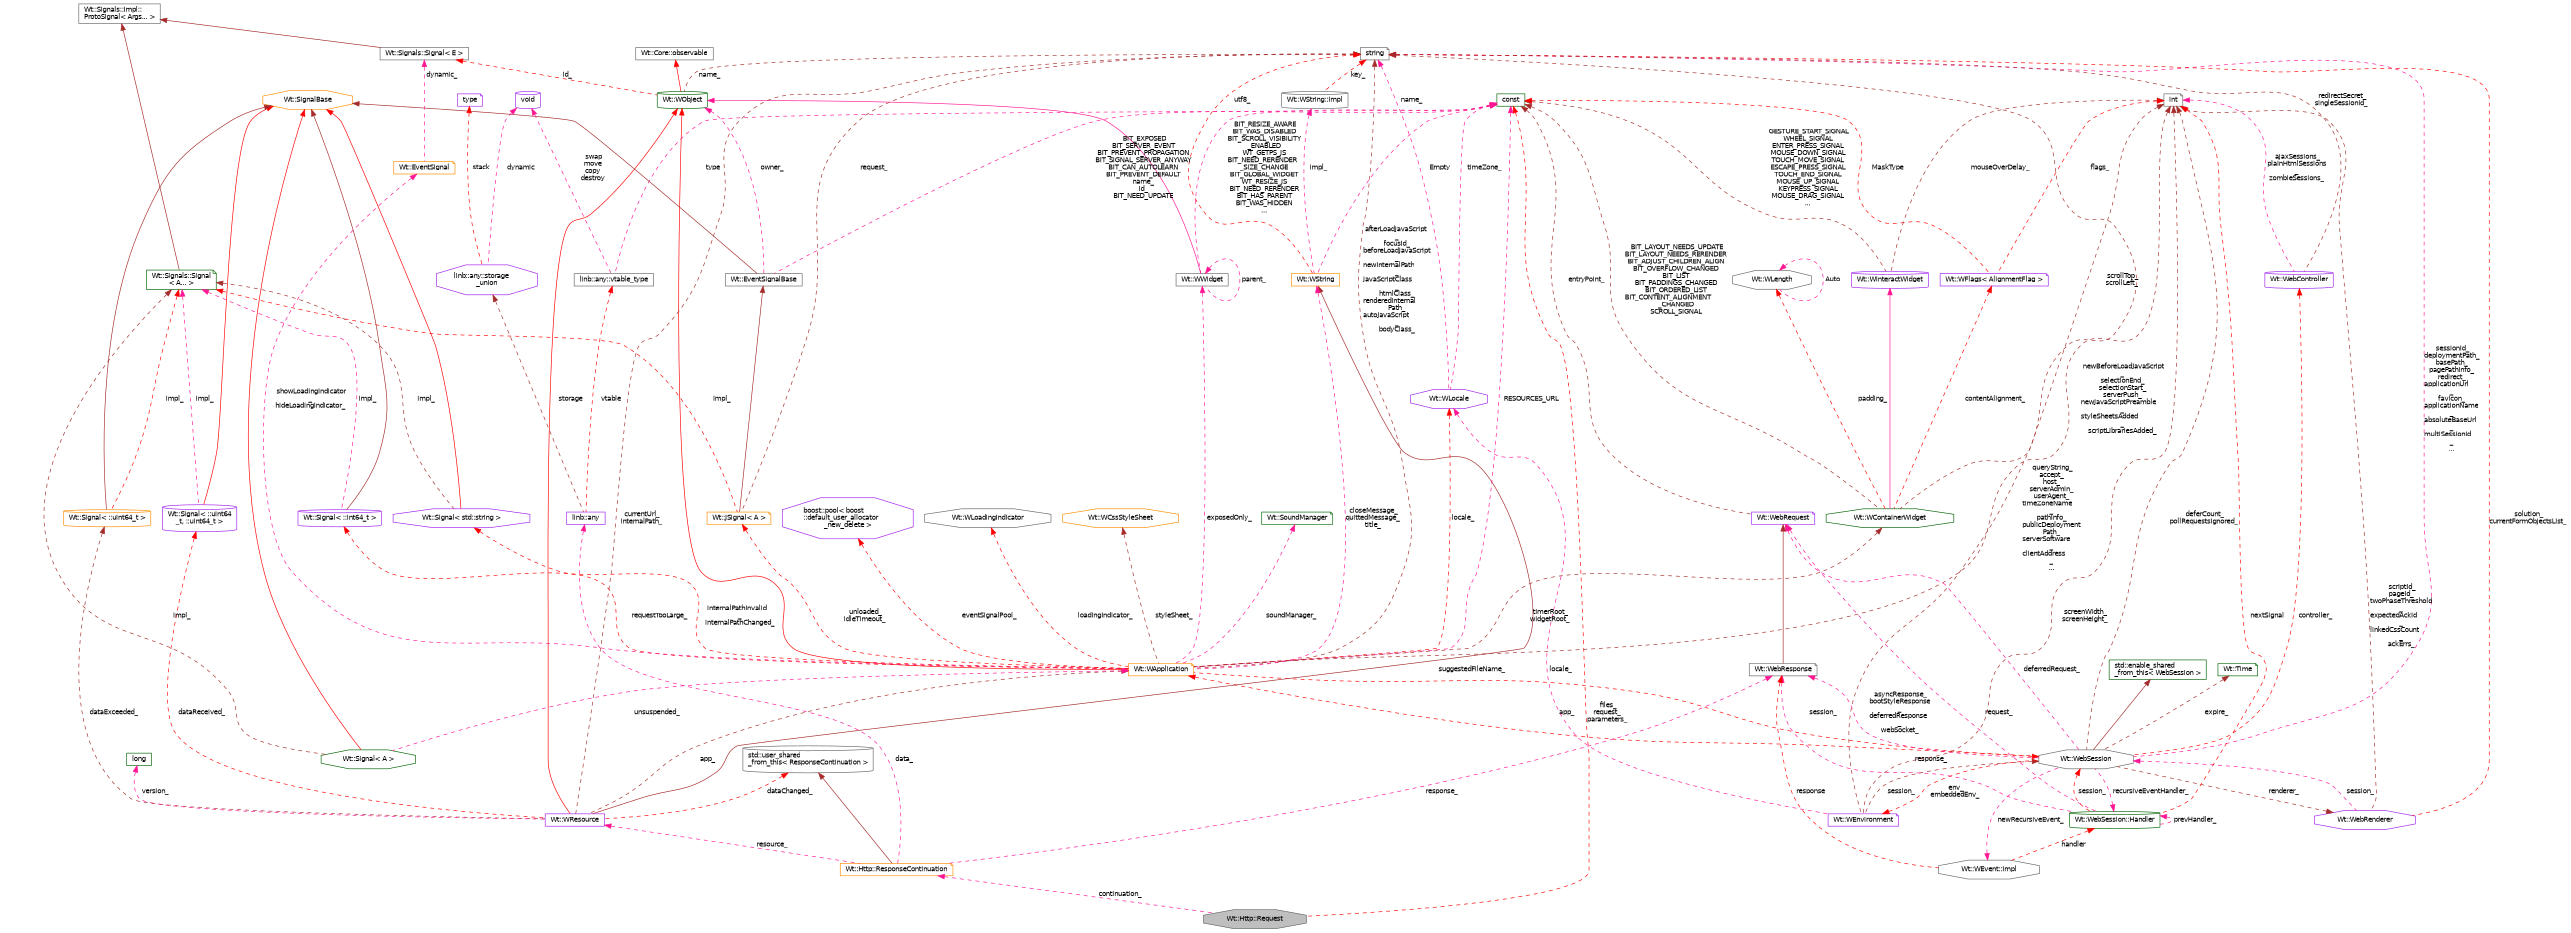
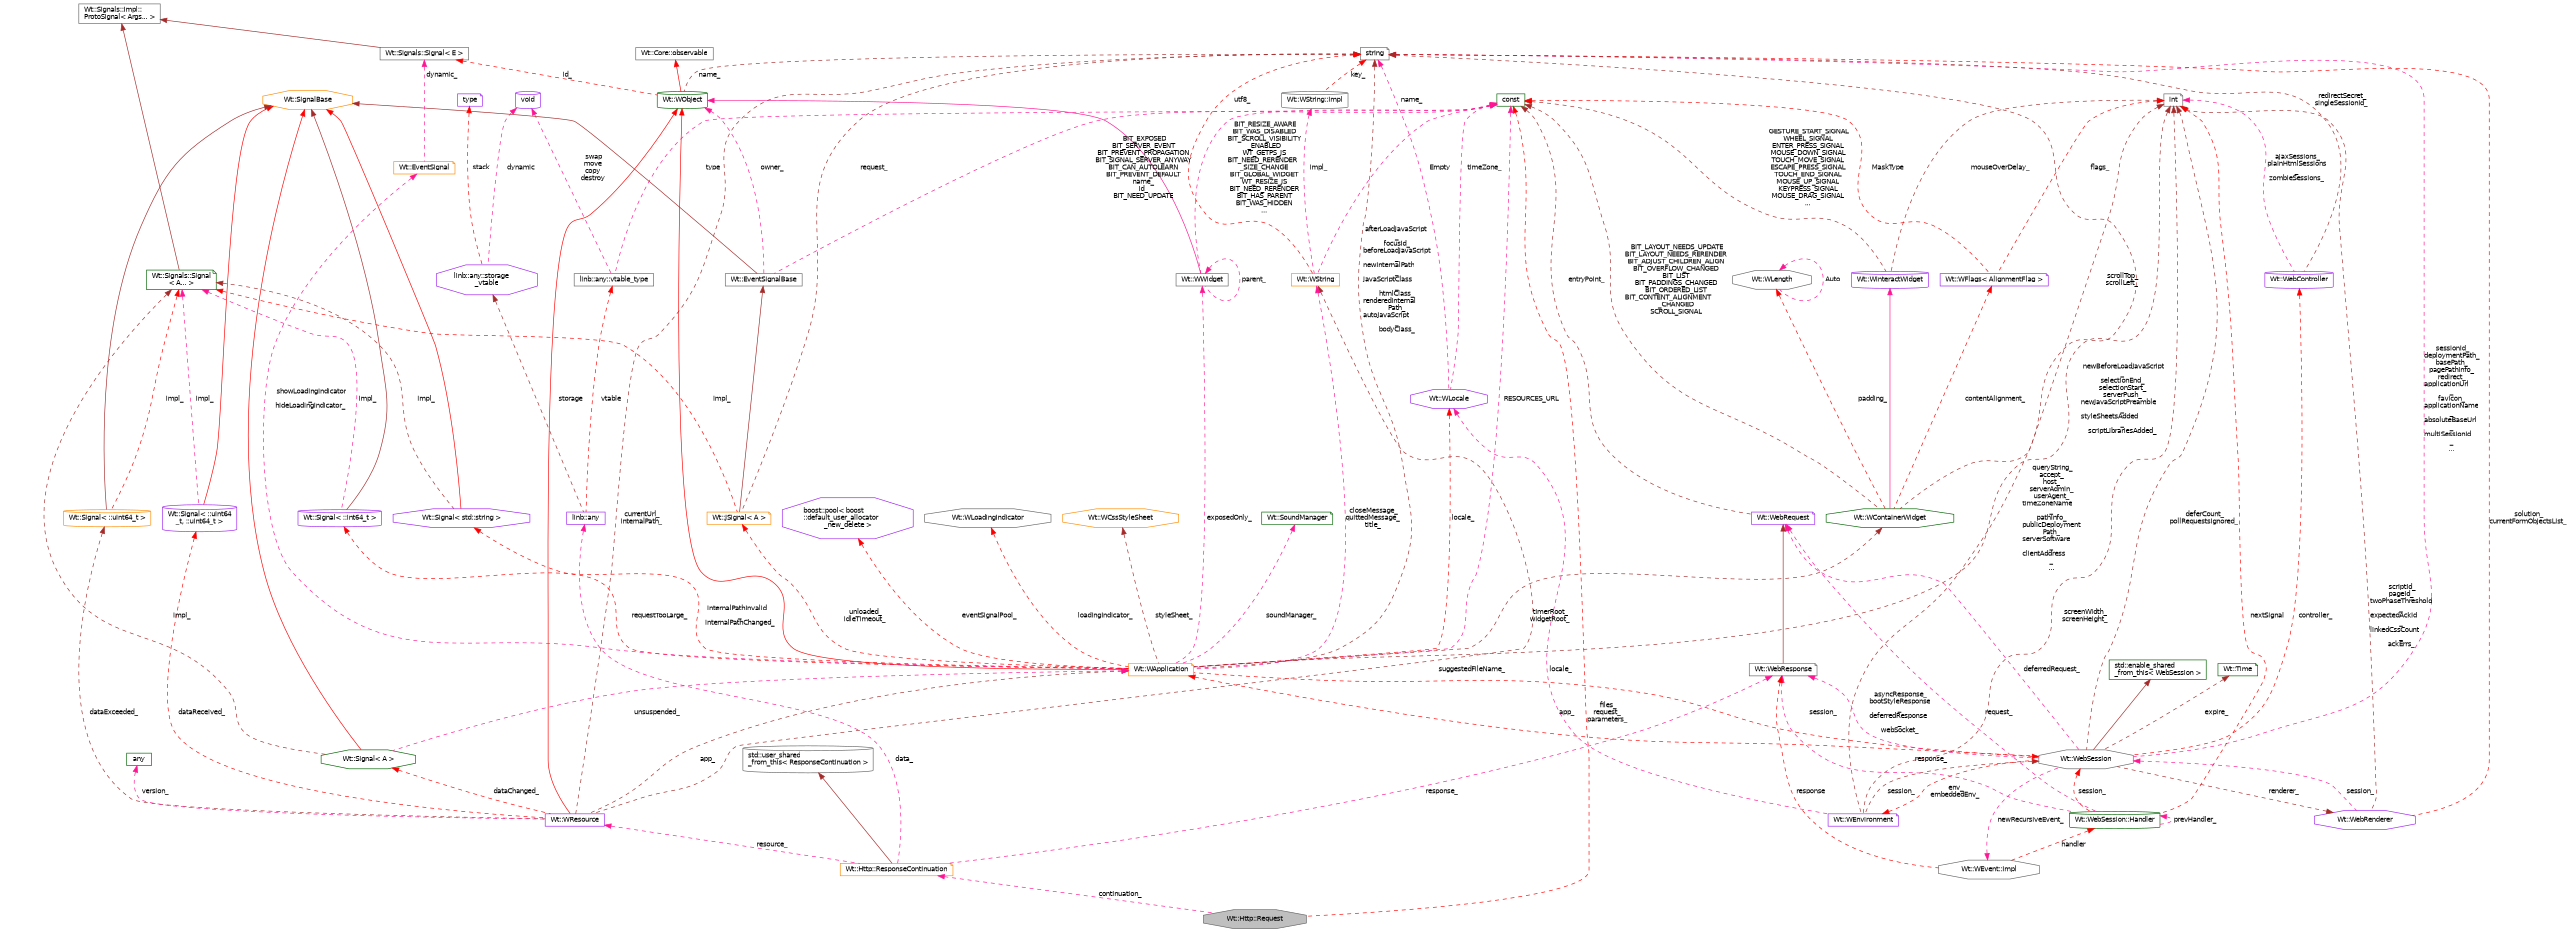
(487, 280) -> (487, 280)
(1345, 672) -> (1345, 672)
(139, 759) -> (139, 759)
(2107, 785) -> none
(696, 808) -> (474, 794)
